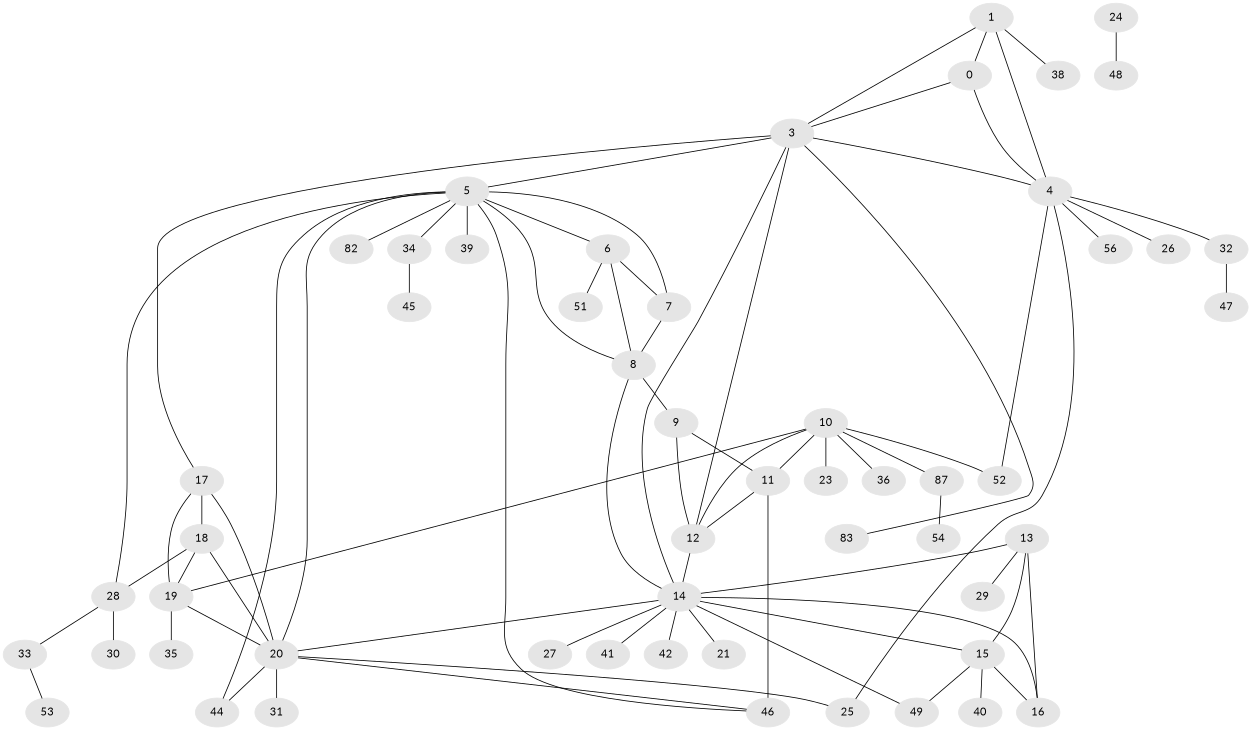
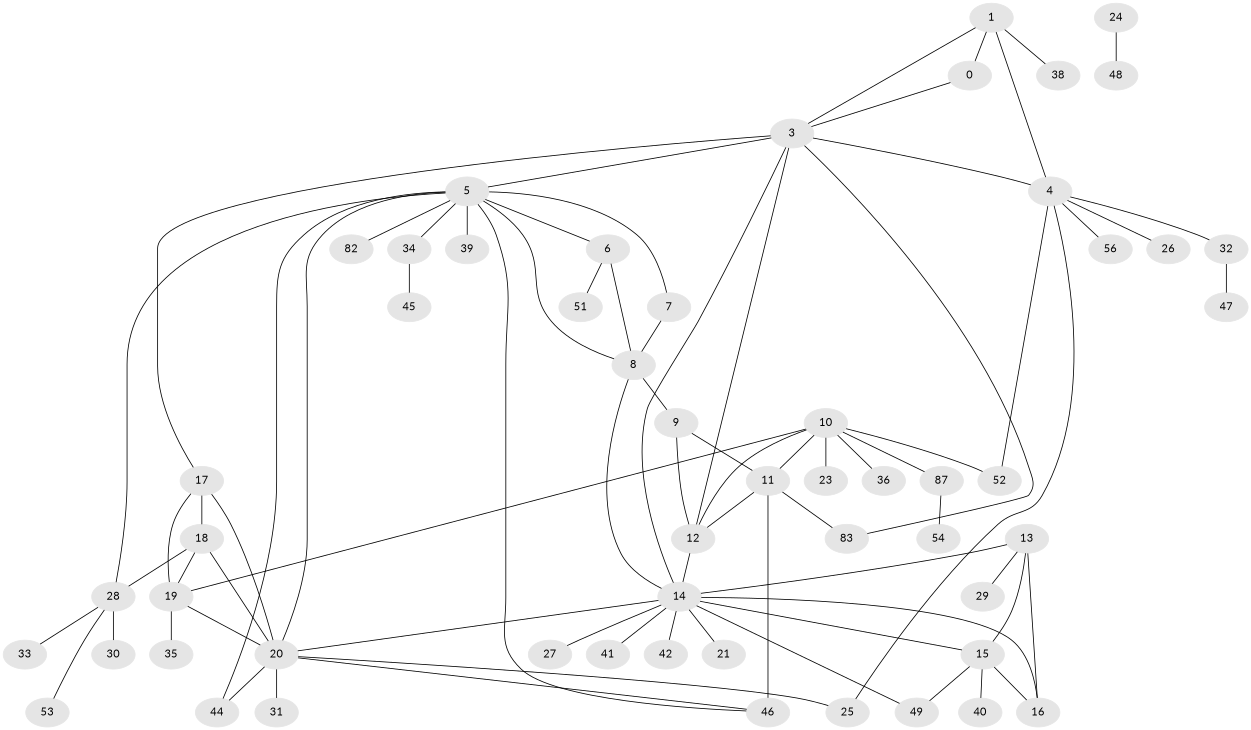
(998, 140) -> none
(639, 278) -> none
none -> (807, 510)
(36, 684) -> (77, 653)
